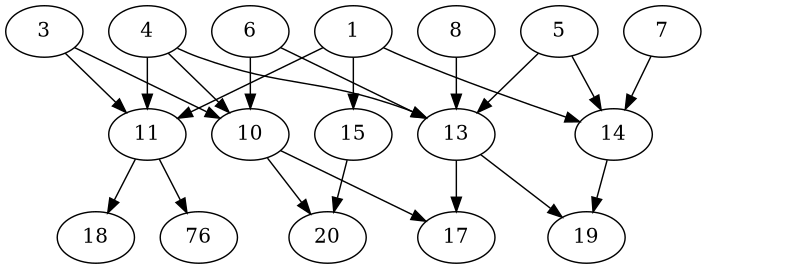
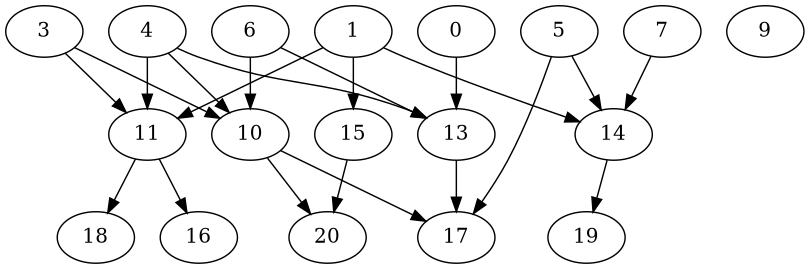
(456, 31) -> (456, 31)
none -> (765, 31)
(513, 78) -> (522, 132)
(516, 182) -> none
(199, 237) -> (199, 237)
